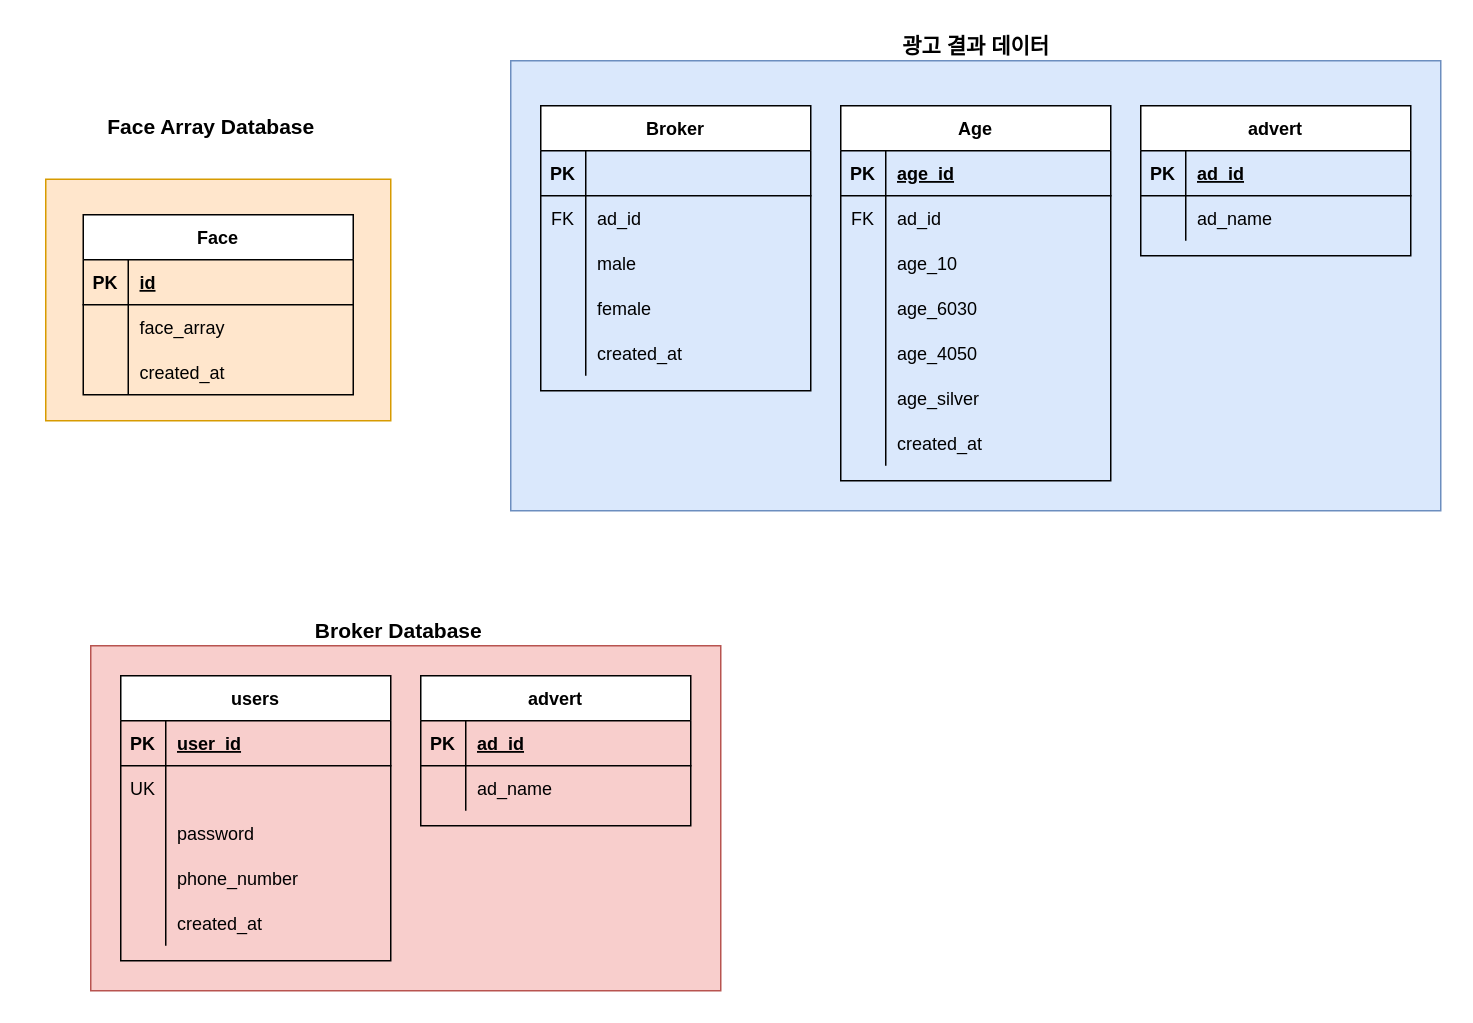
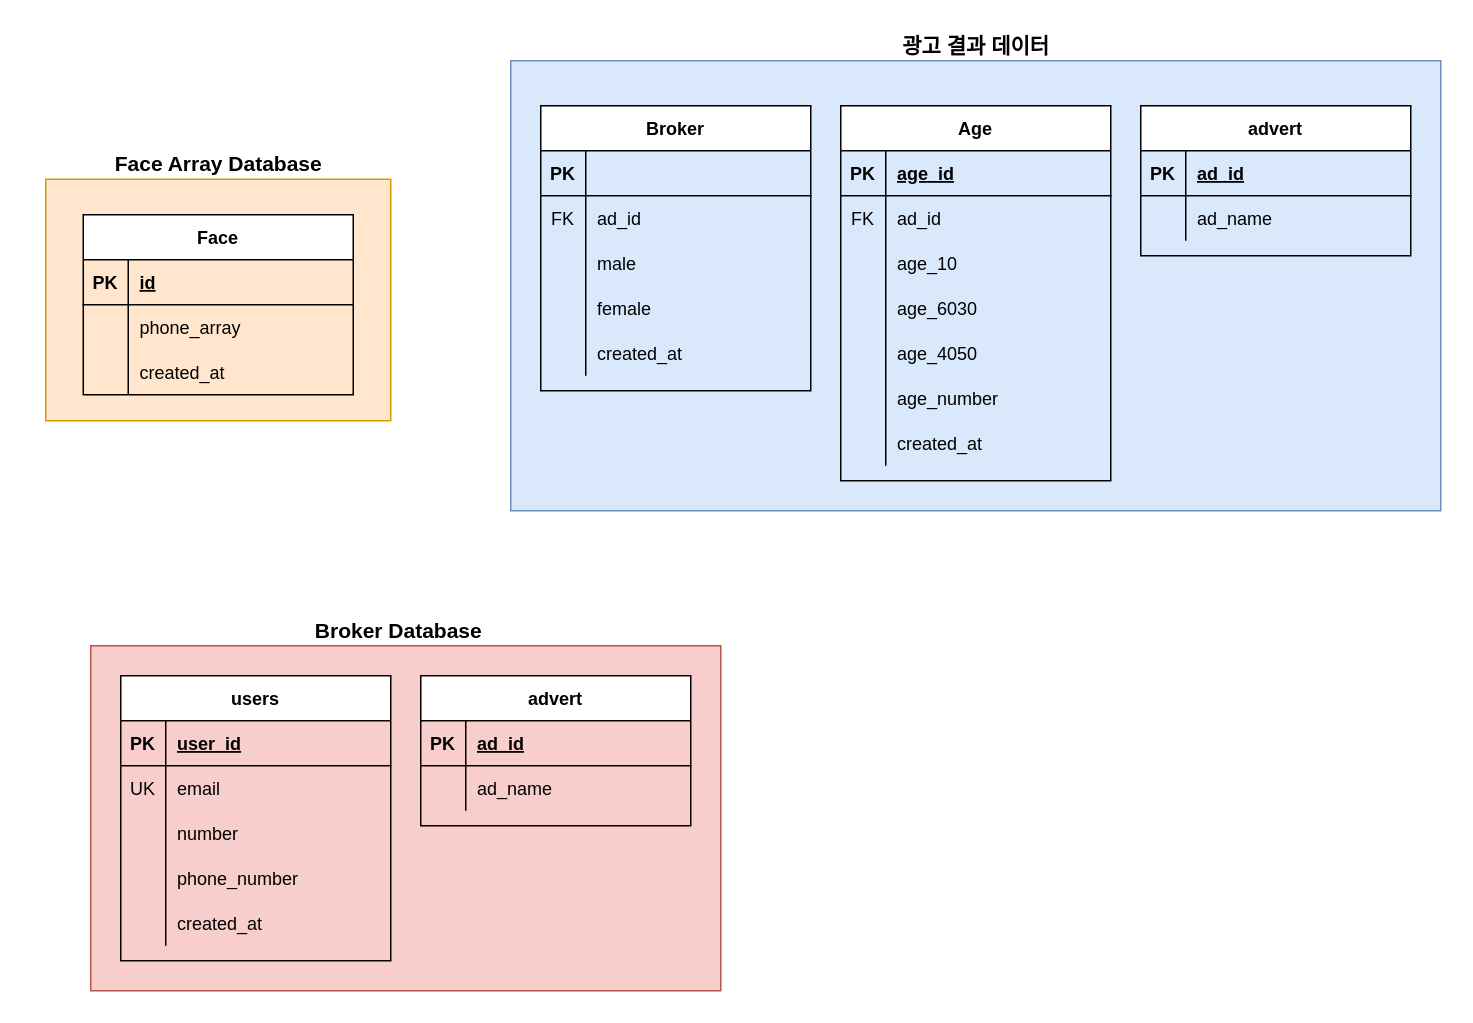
(211, 127) -> (218, 165)
(190, 328) -> (195, 328)
(943, 399) -> (947, 399)
none -> (278, 788)
(217, 834) -> (207, 834)
